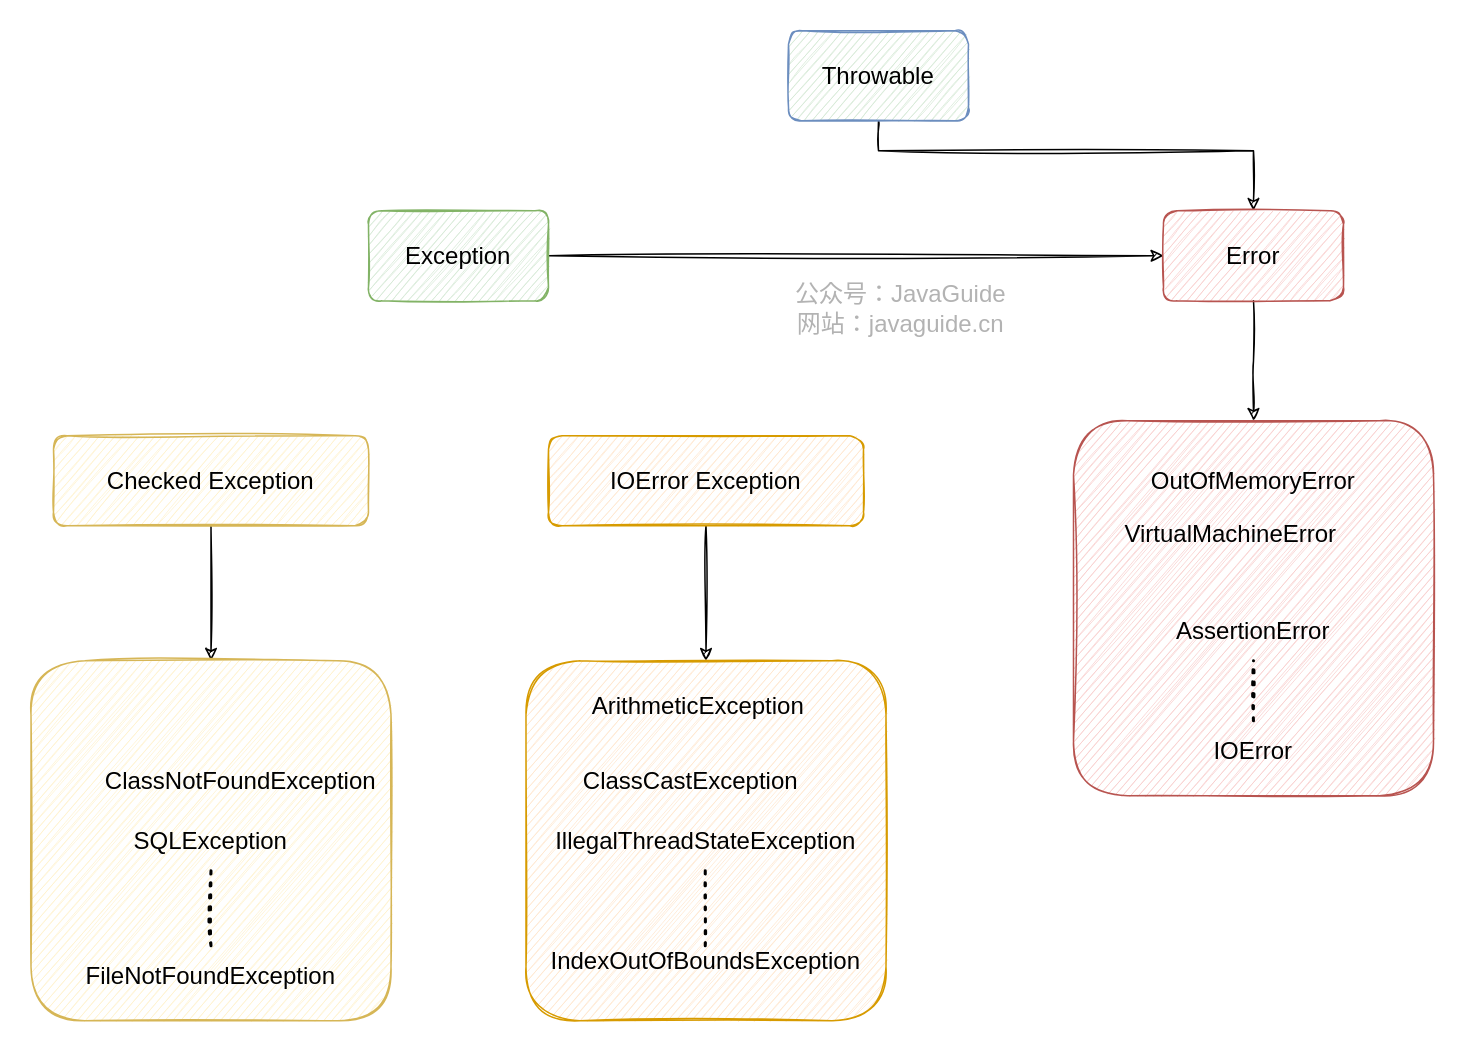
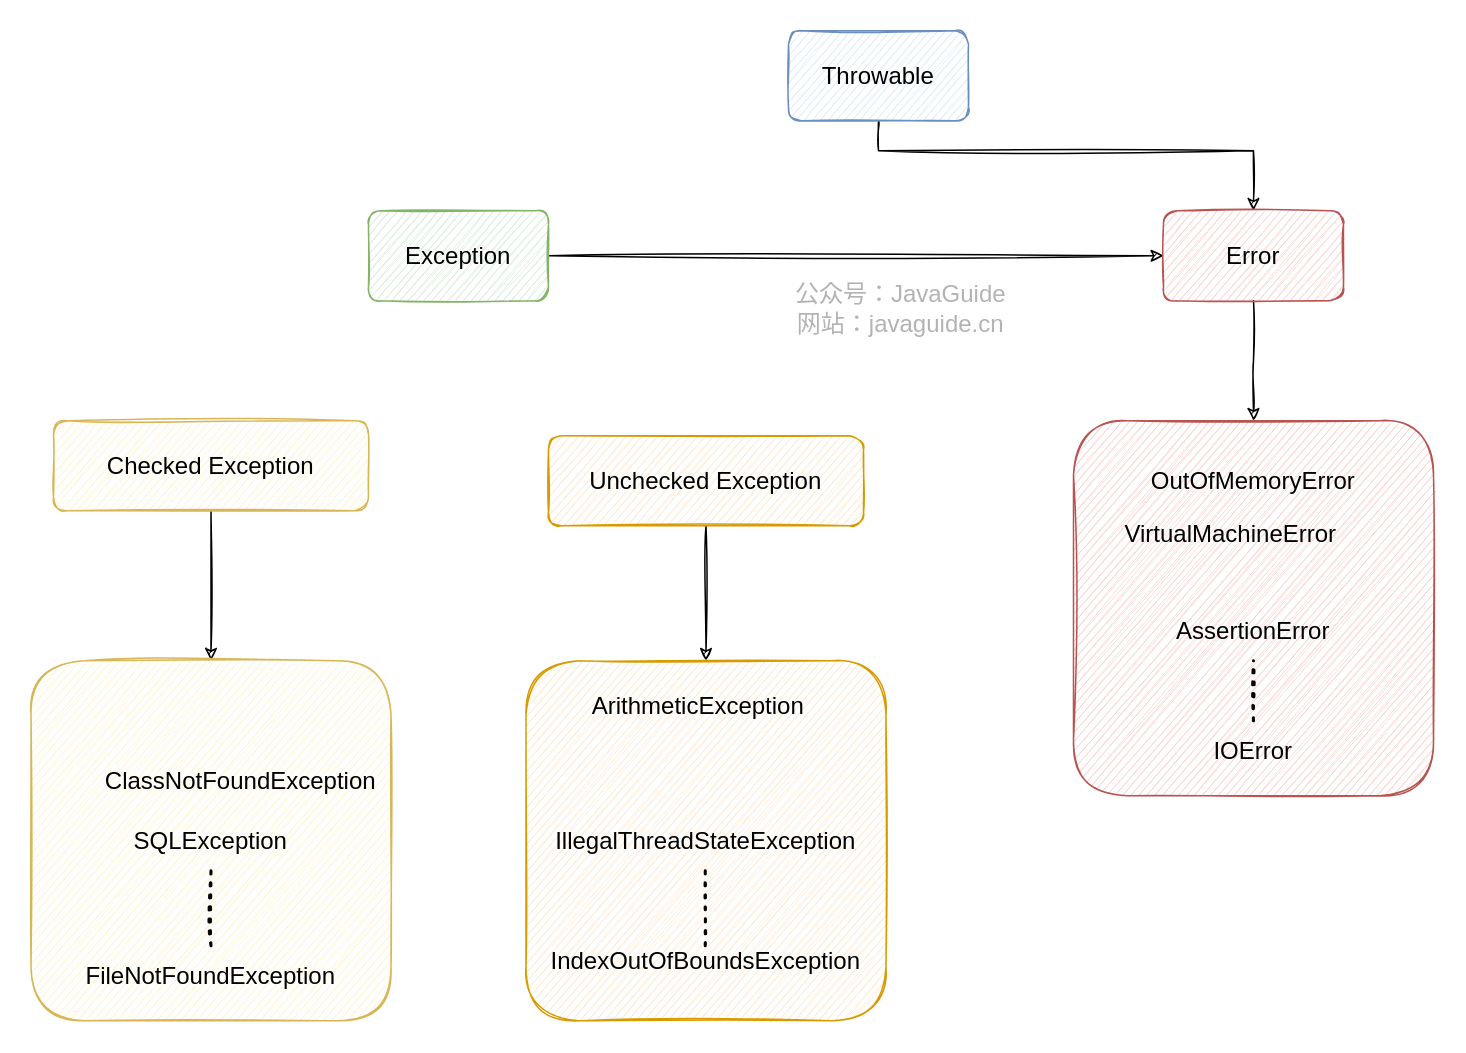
(878, 76) -> (878, 76)
(211, 481) -> (211, 466)
(706, 481) -> (706, 481)
(691, 781) -> none
